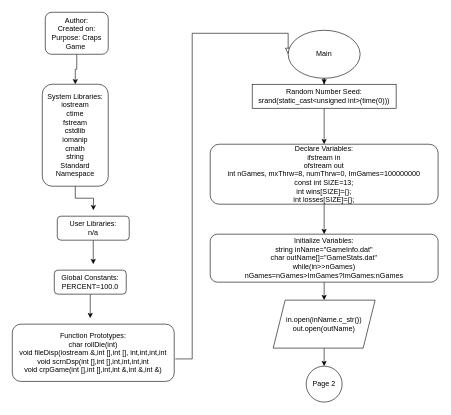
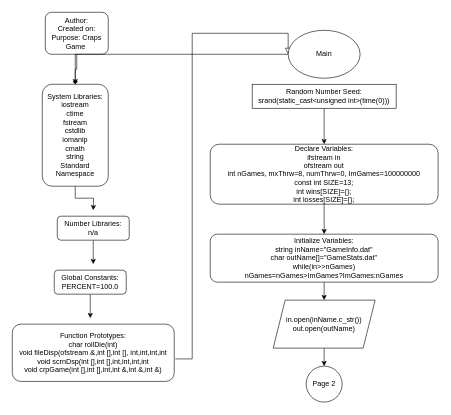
(77, 62) -> (77, 62)
(324, 81) -> (183, 54)
(93, 228) -> (93, 228)
(93, 353) -> (93, 353)
